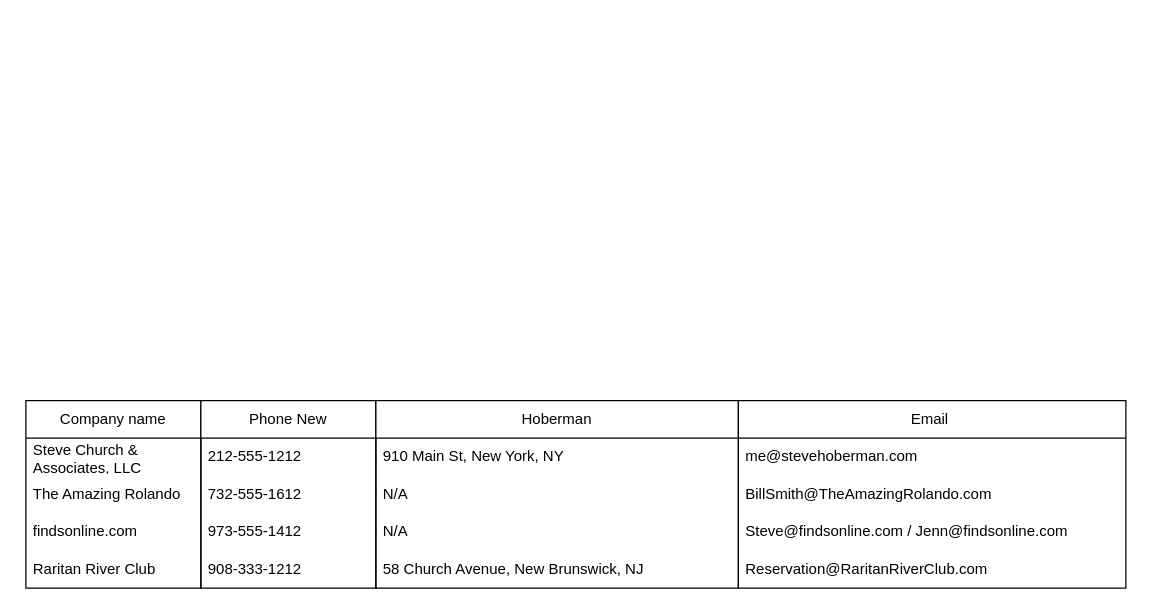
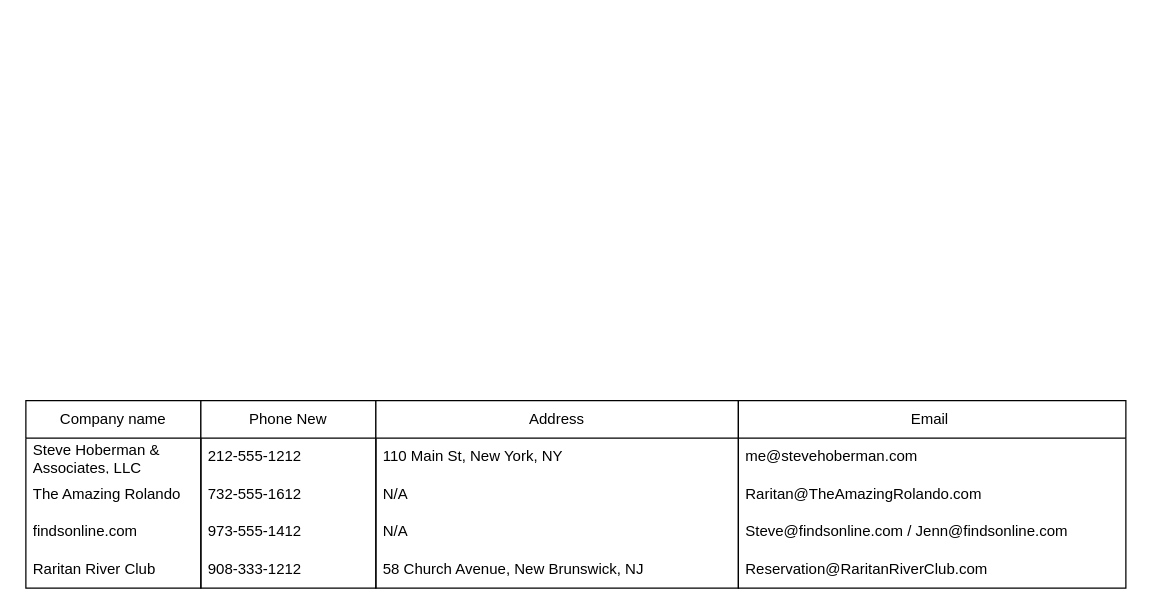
(557, 419) -> (557, 419)
(114, 457) -> (114, 457)
(473, 457) -> (473, 457)
(862, 494) -> (860, 494)
